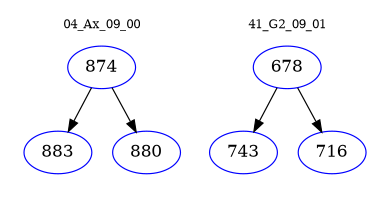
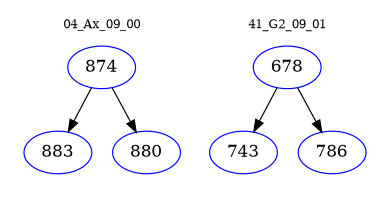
(332, 152) -> (332, 152)
